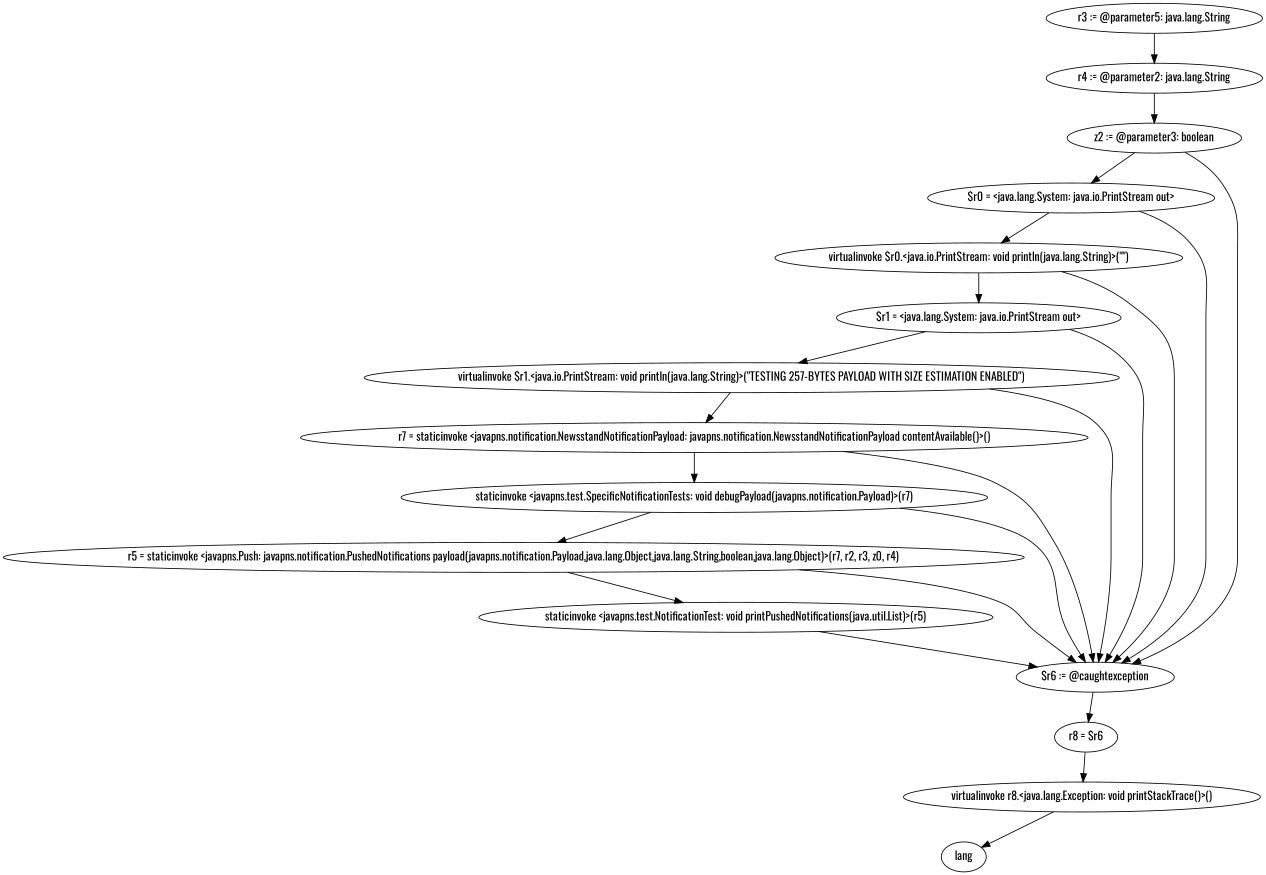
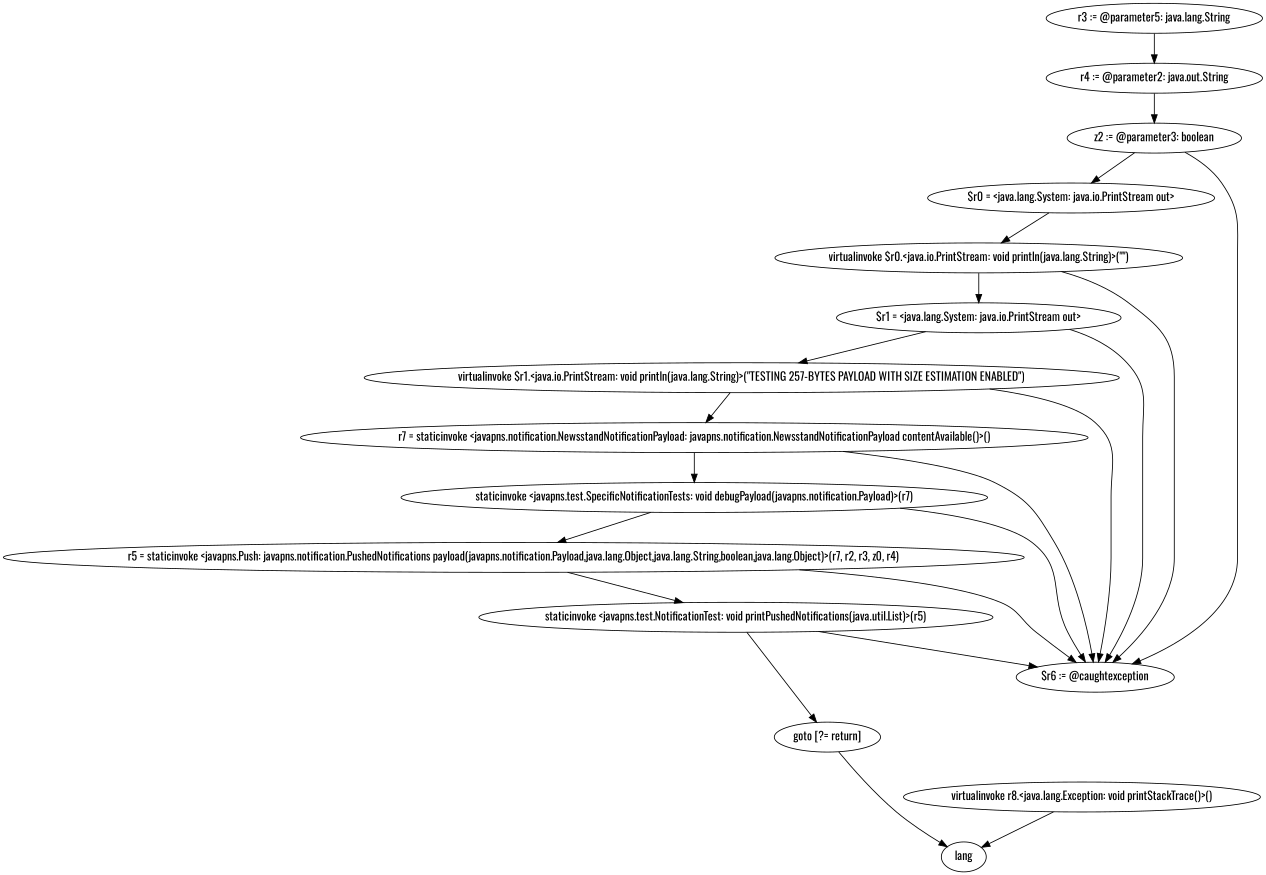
(1154, 78) -> (1154, 78)
(1206, 434) -> none
none -> (827, 737)
(1086, 737) -> none
